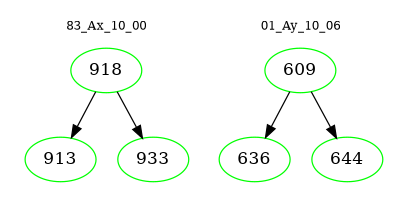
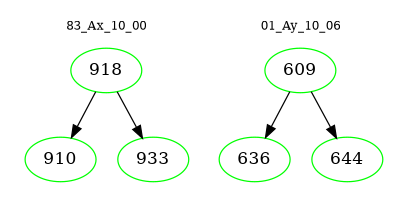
(61, 159) -> (61, 159)
